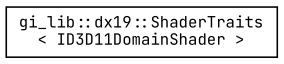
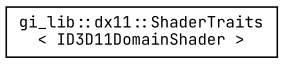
(142, 32) -> (142, 32)
